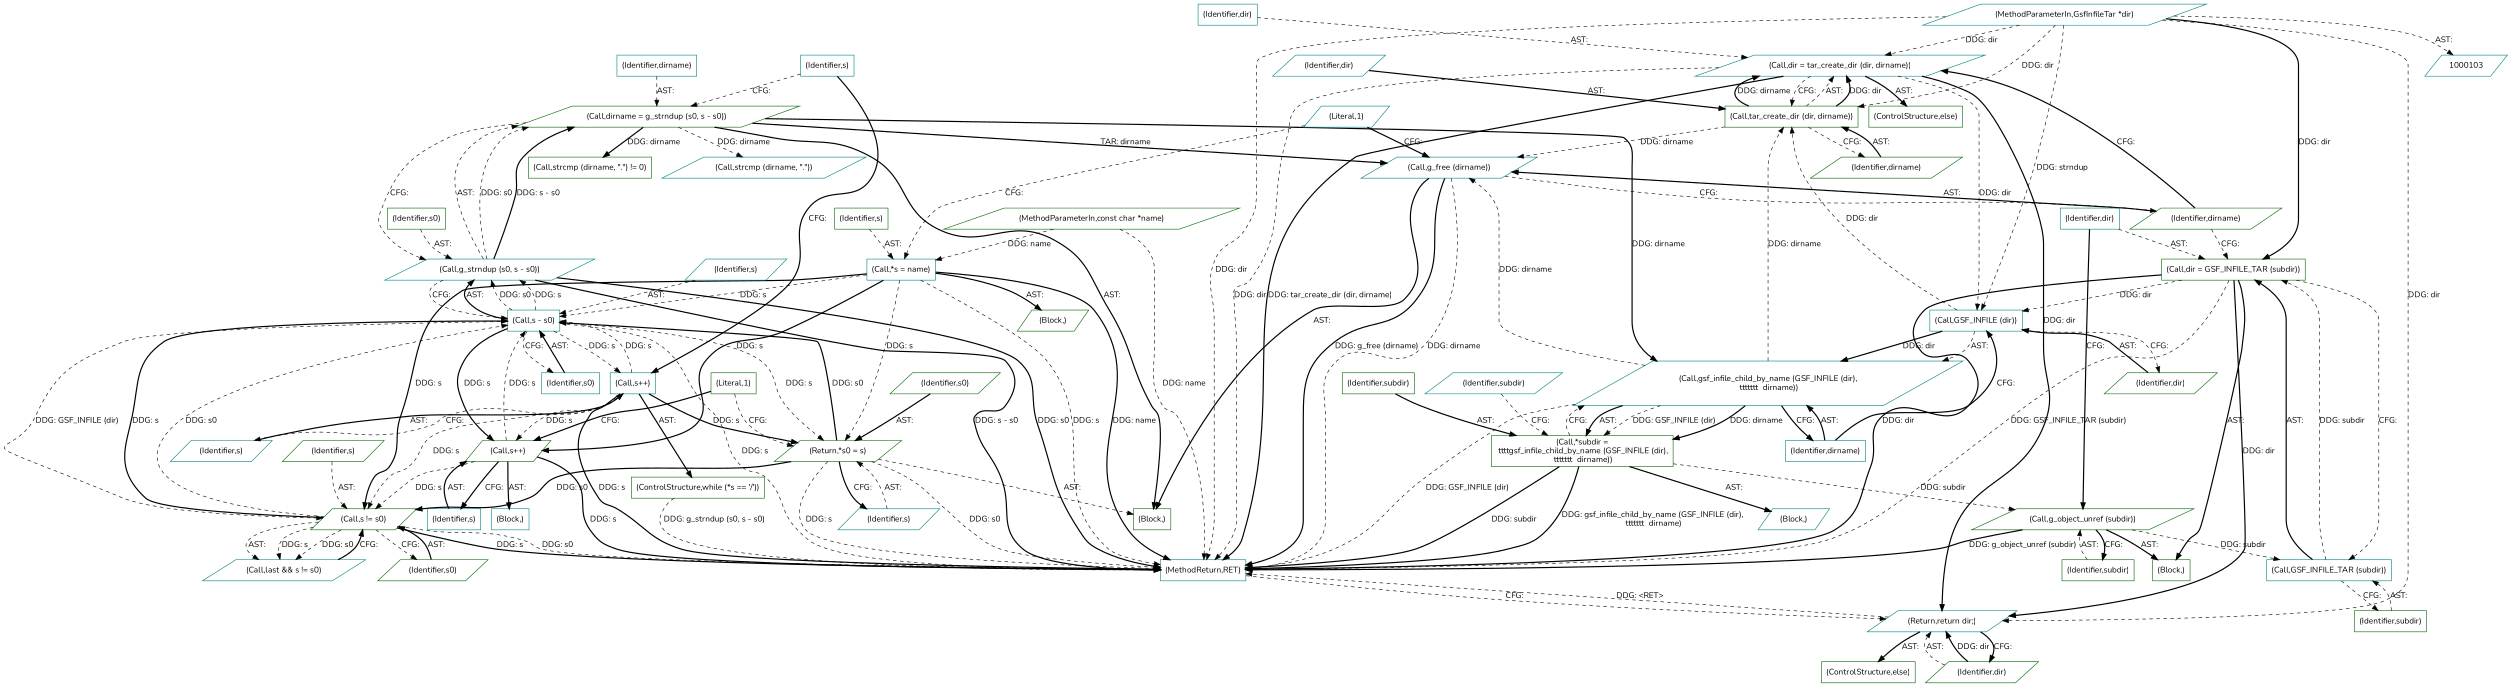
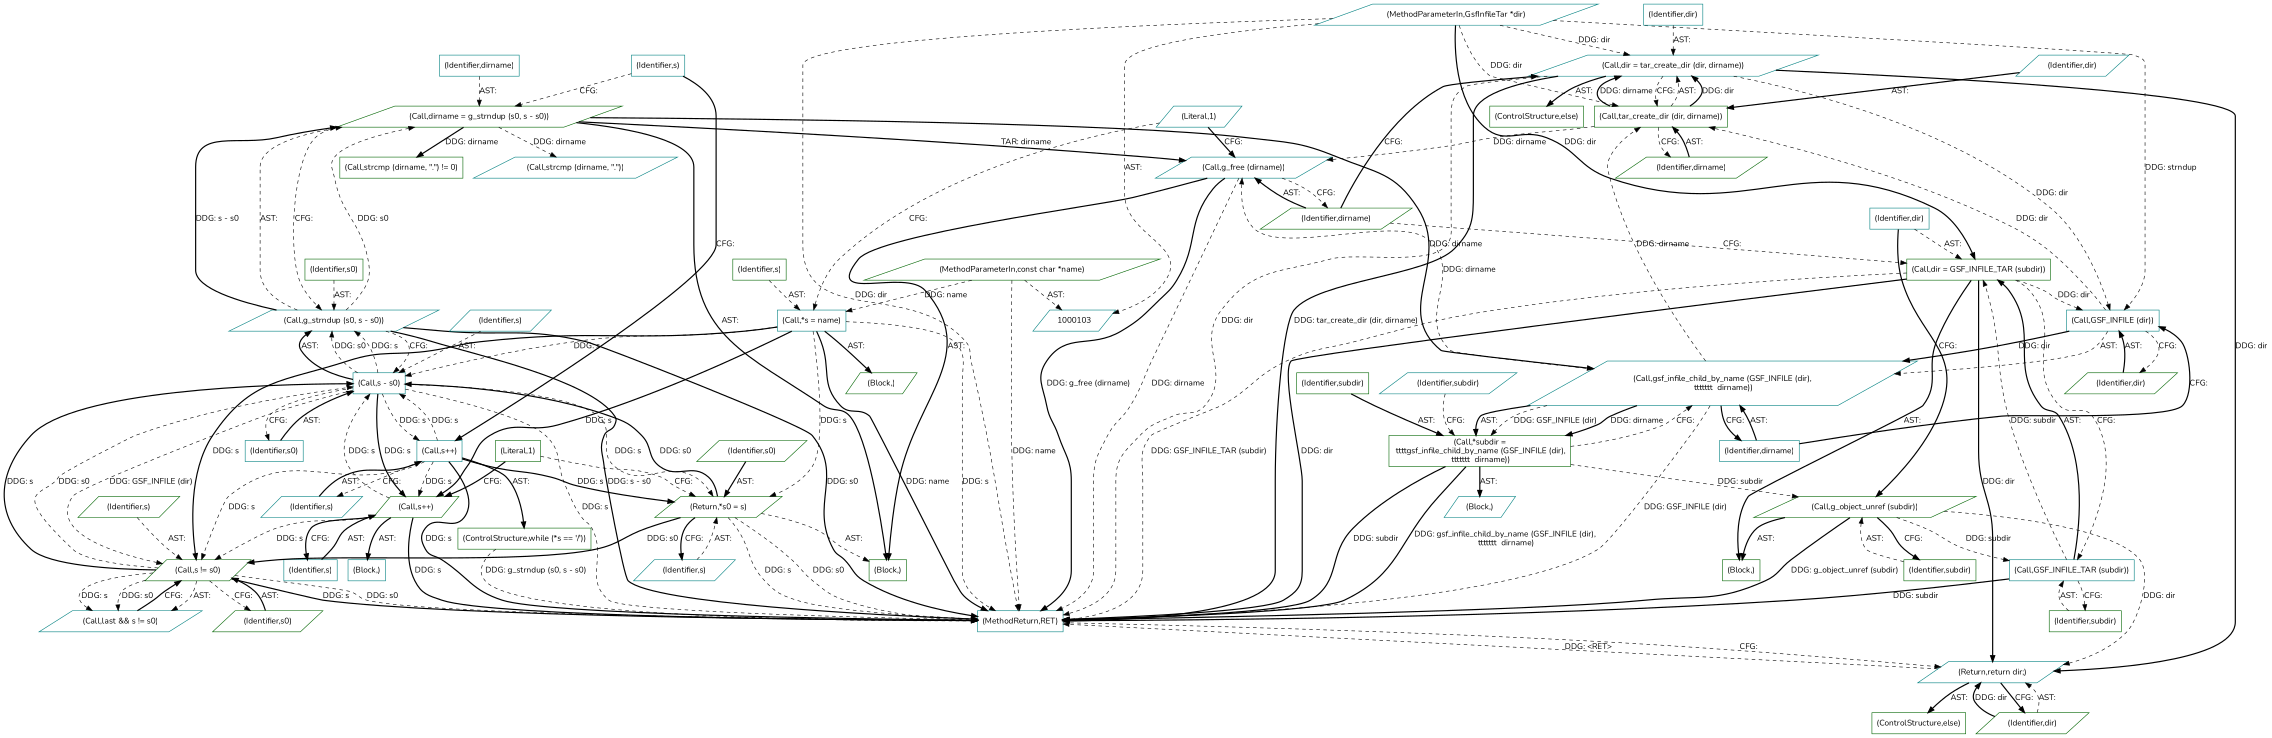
none -> (1041, 293)
(2408, 400) -> (2114, 543)
none -> (1540, 612)
